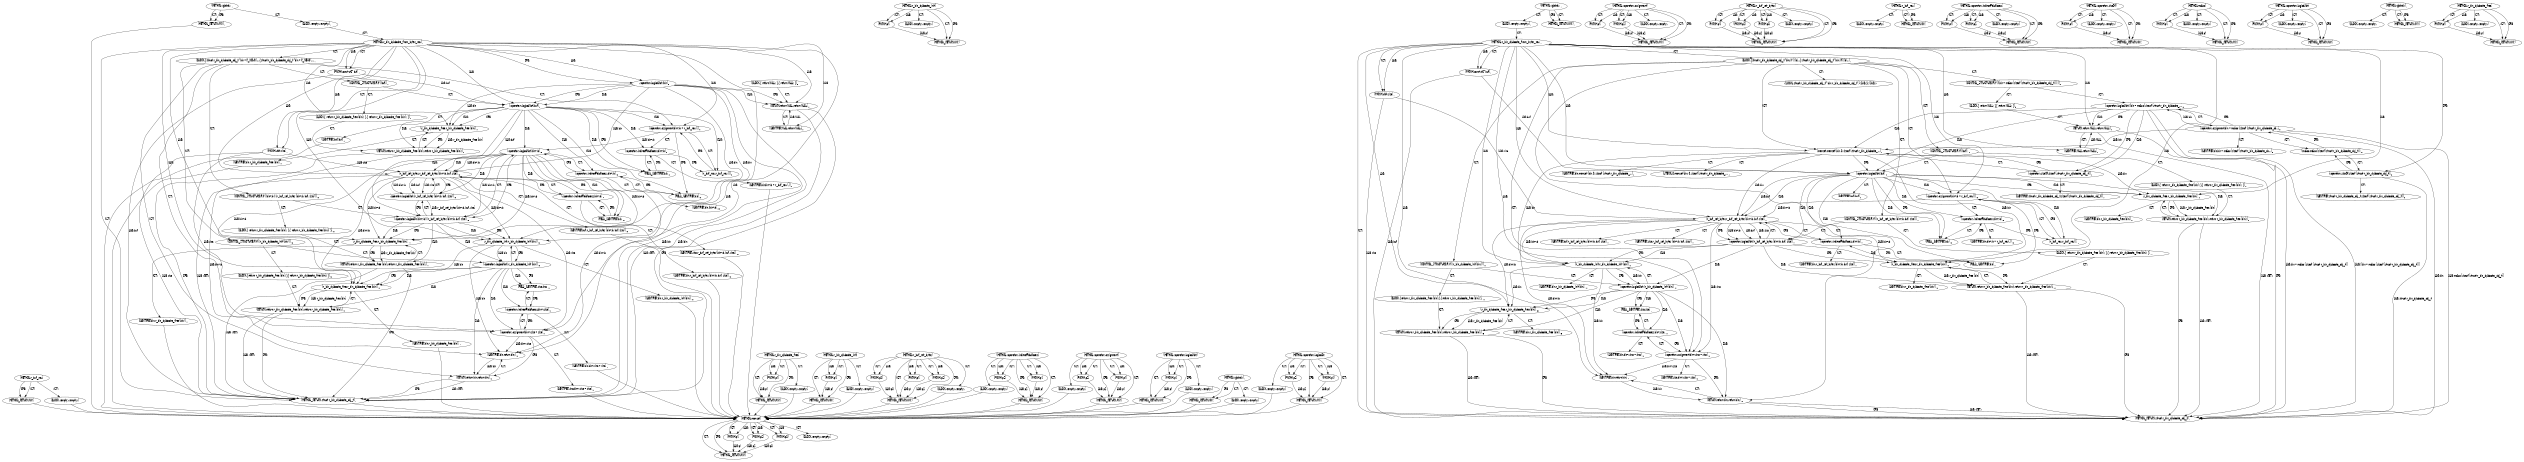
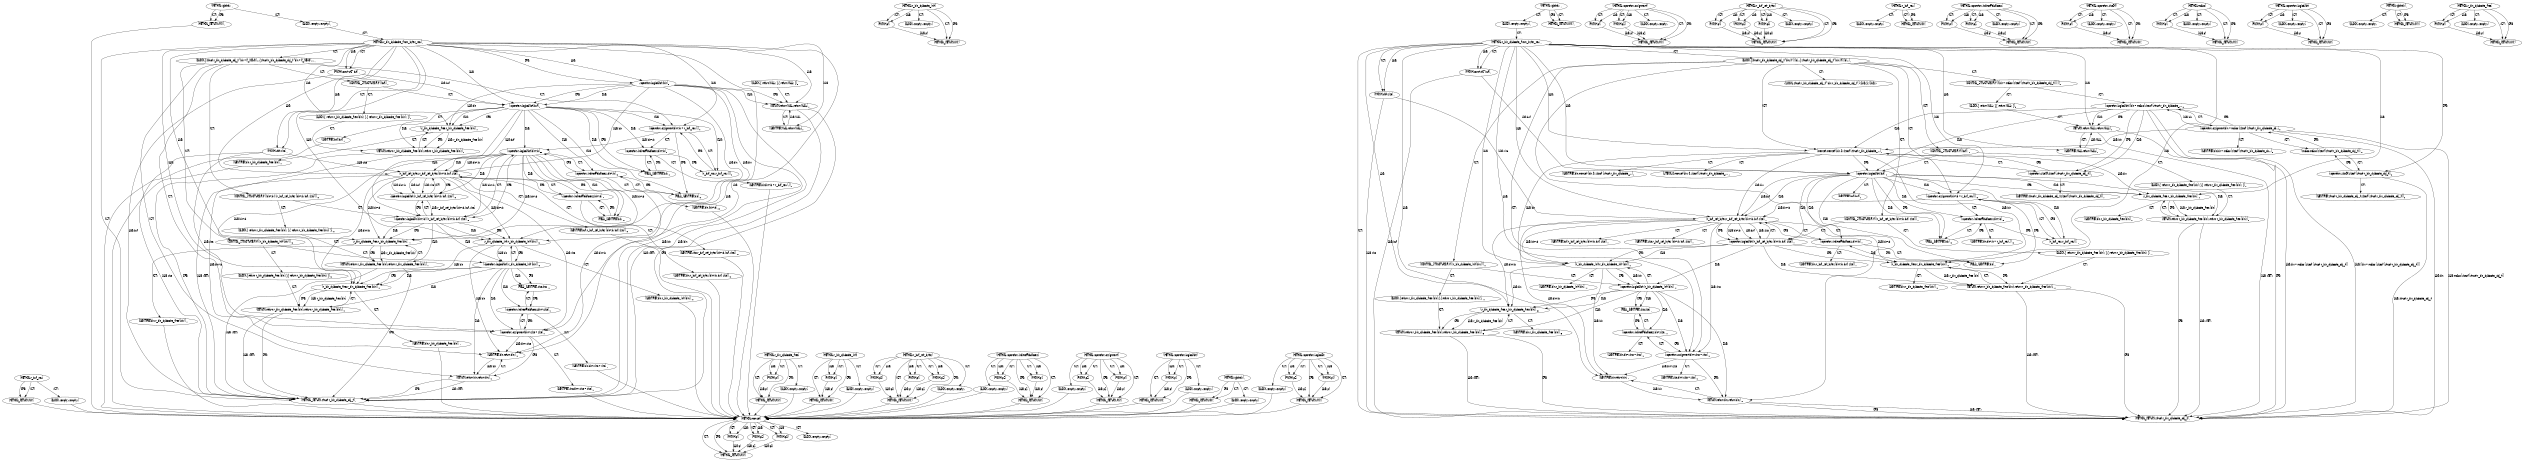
(541, 151) -> (541, 151)
none -> (750, 306)
